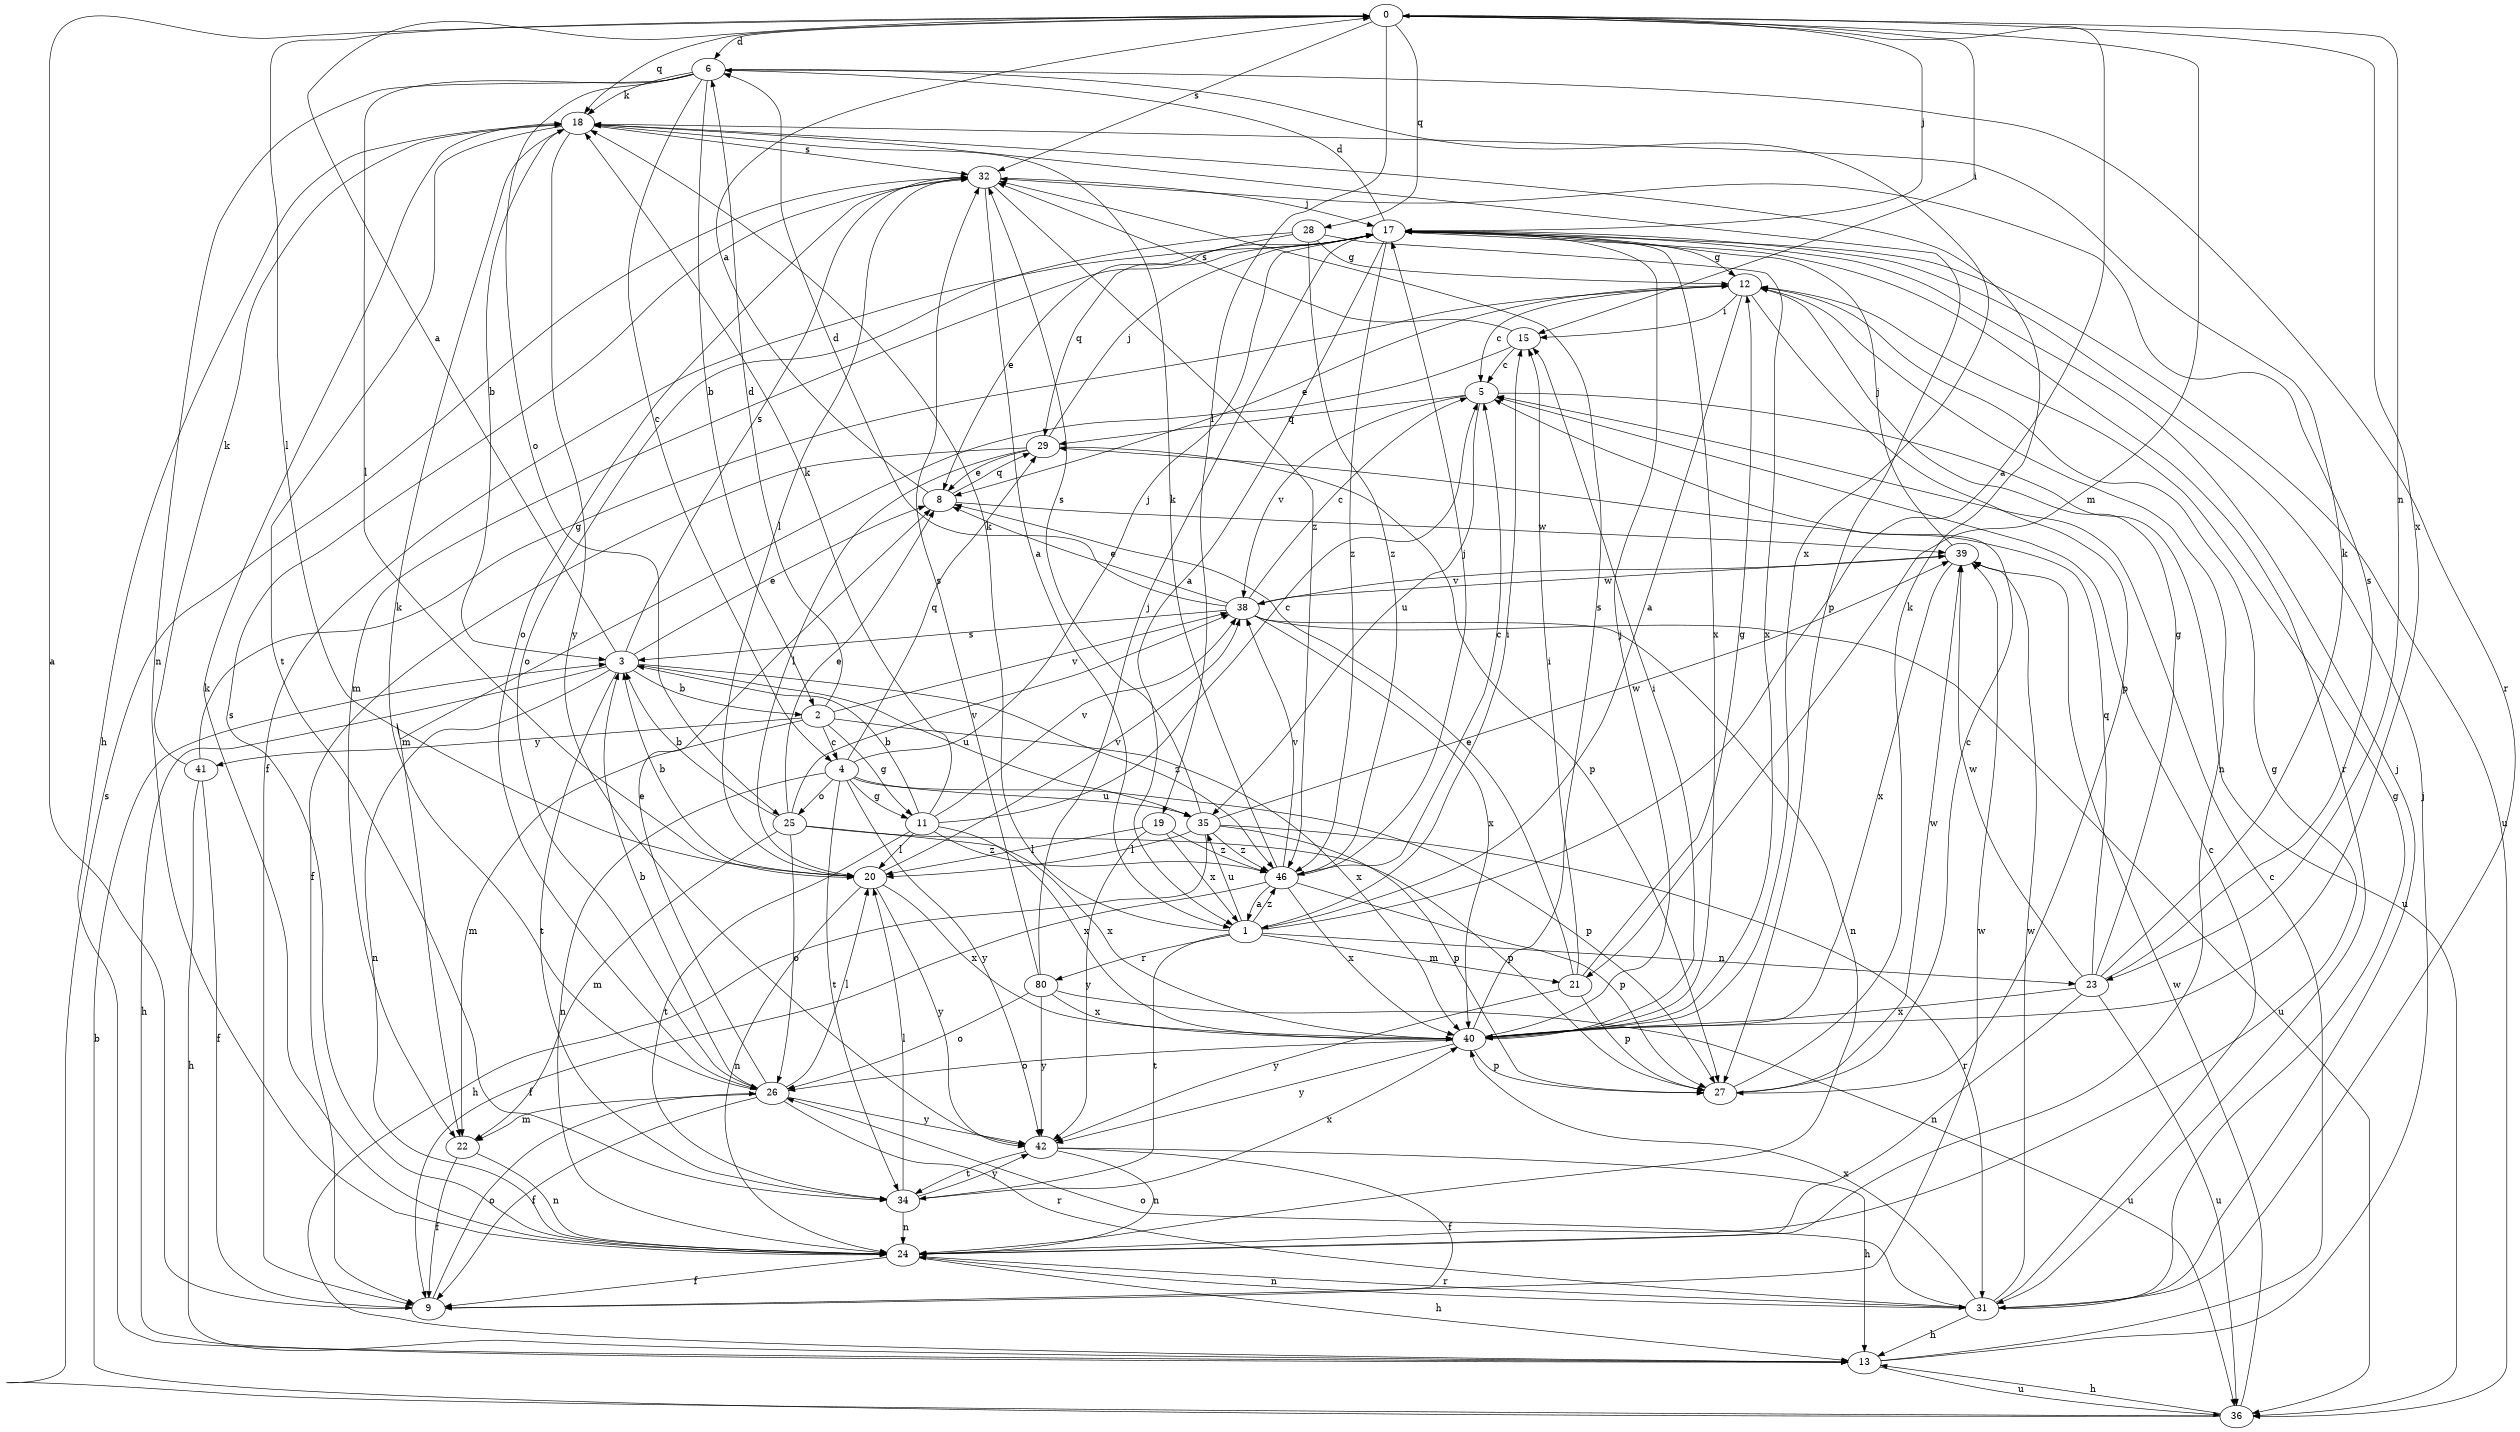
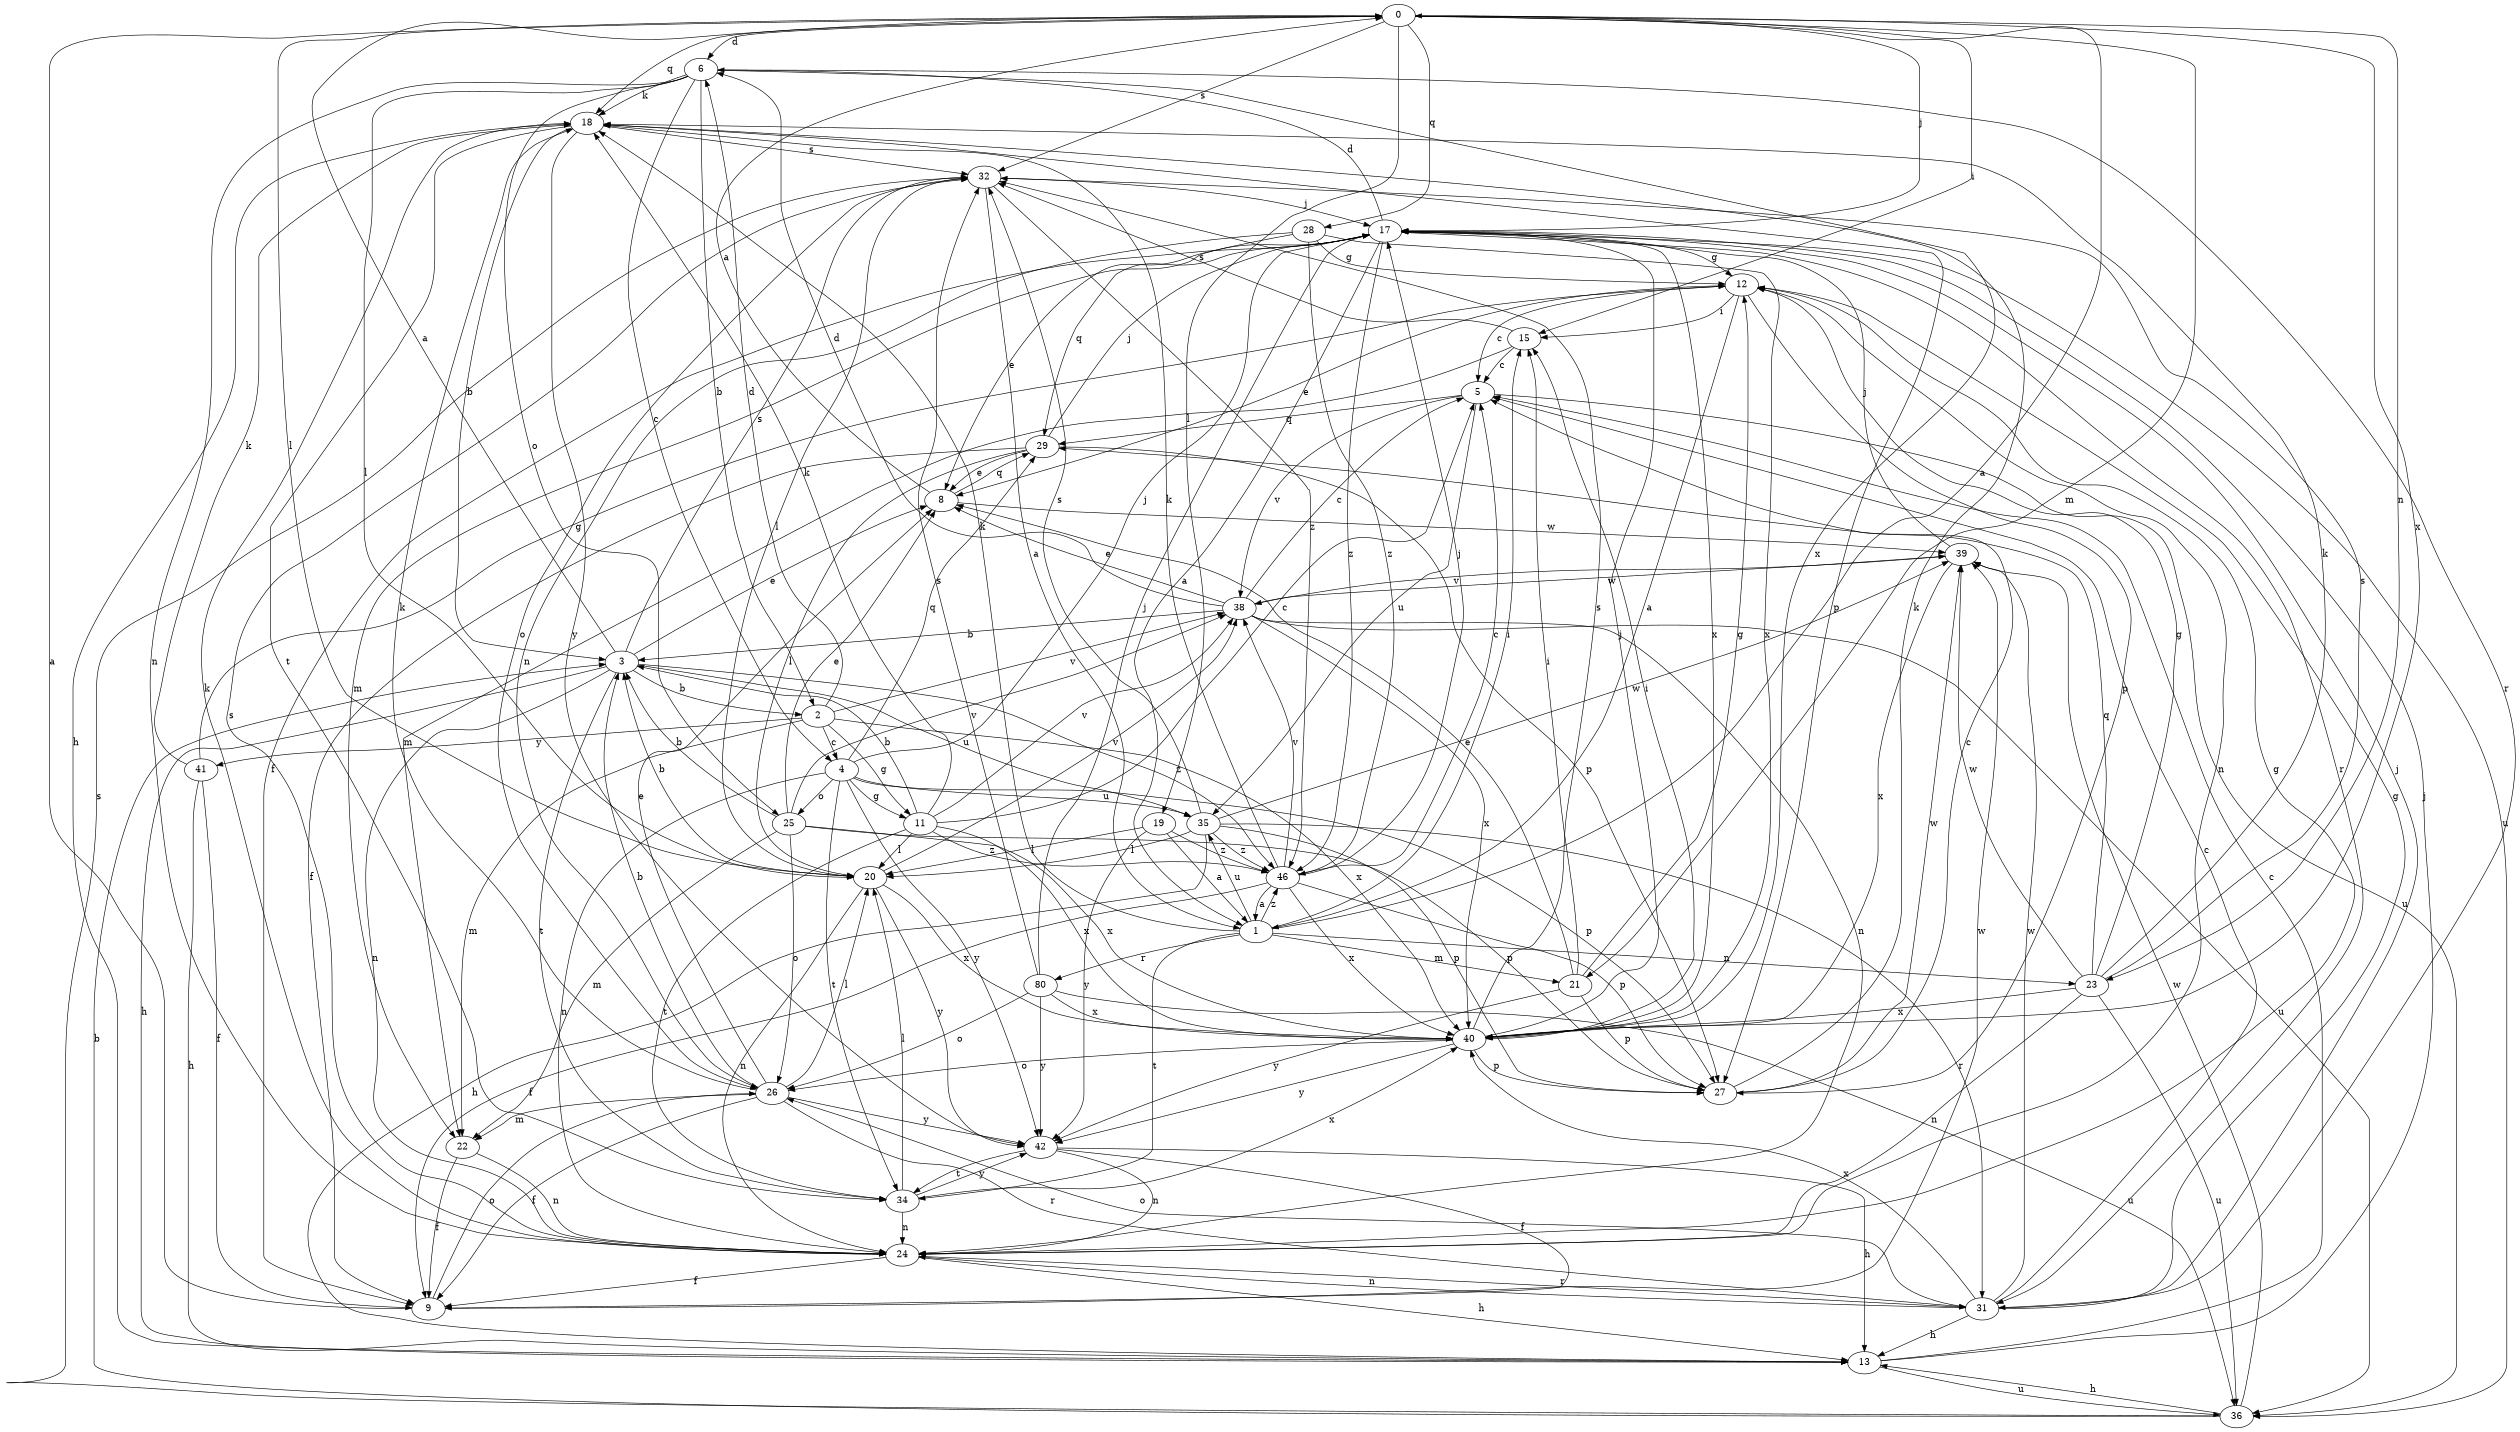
(971, 635) -> (971, 635)
(527, 662) -> (527, 662)
(1213, 878) -> (1219, 878)
